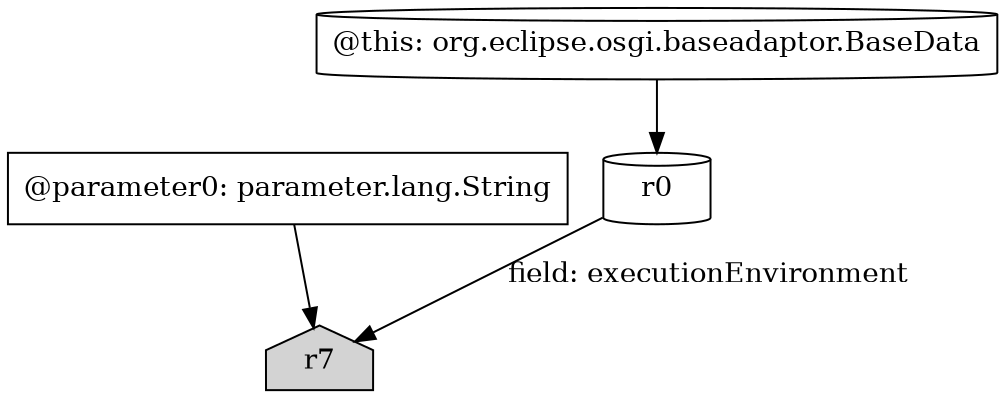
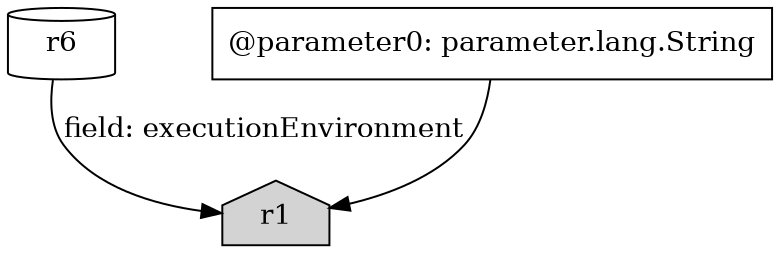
(657, 44) -> none
(657, 189) -> (62, 44)
(320, 361) -> (276, 216)
